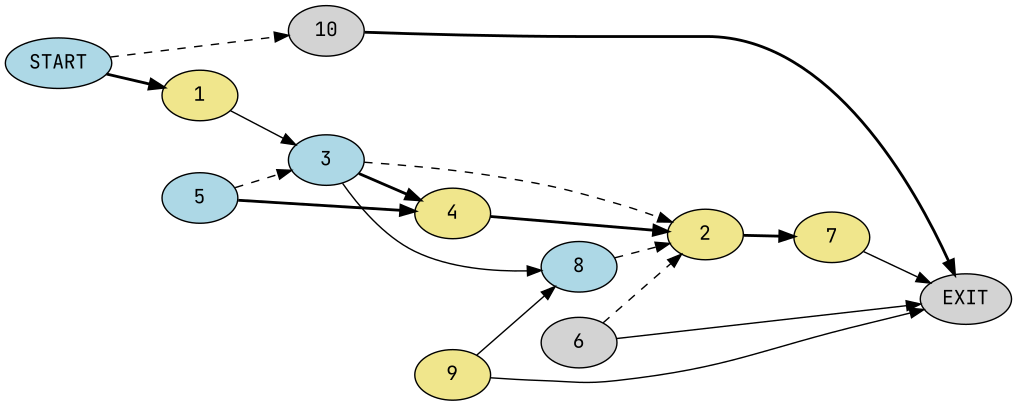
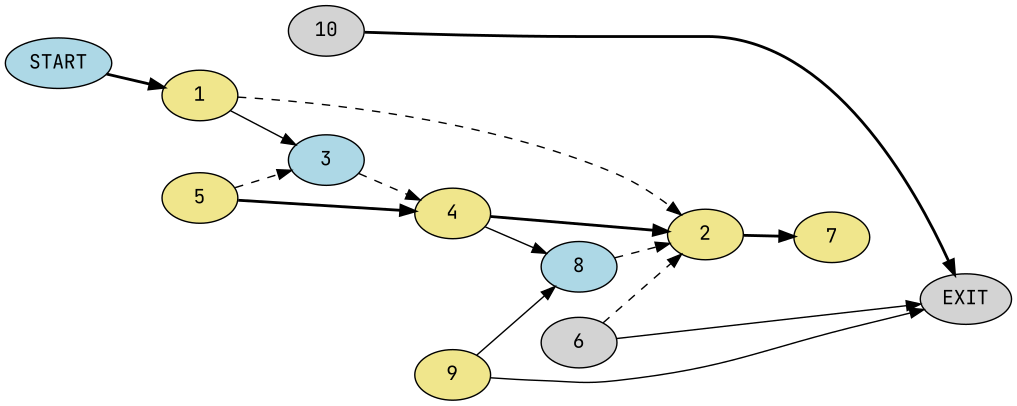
(192, 47) -> none
(513, 179) -> (461, 127)
(383, 184) -> (383, 184)
(200, 198) -> (200, 198)
(422, 254) -> (509, 237)
(891, 264) -> none
